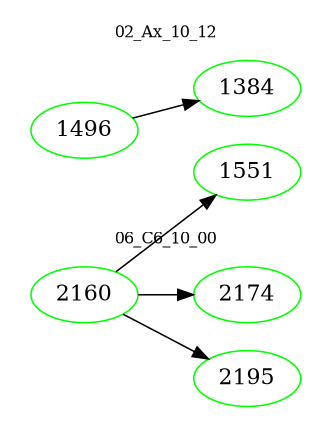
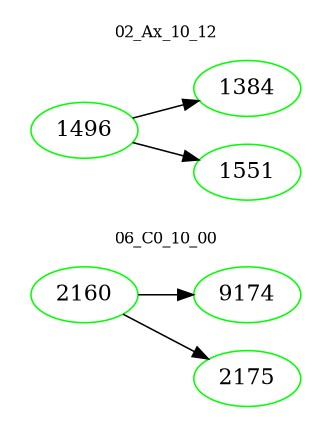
(160, 238) -> (158, 149)
(166, 240) -> (166, 240)
(247, 295) -> (247, 295)
(247, 379) -> (247, 379)
